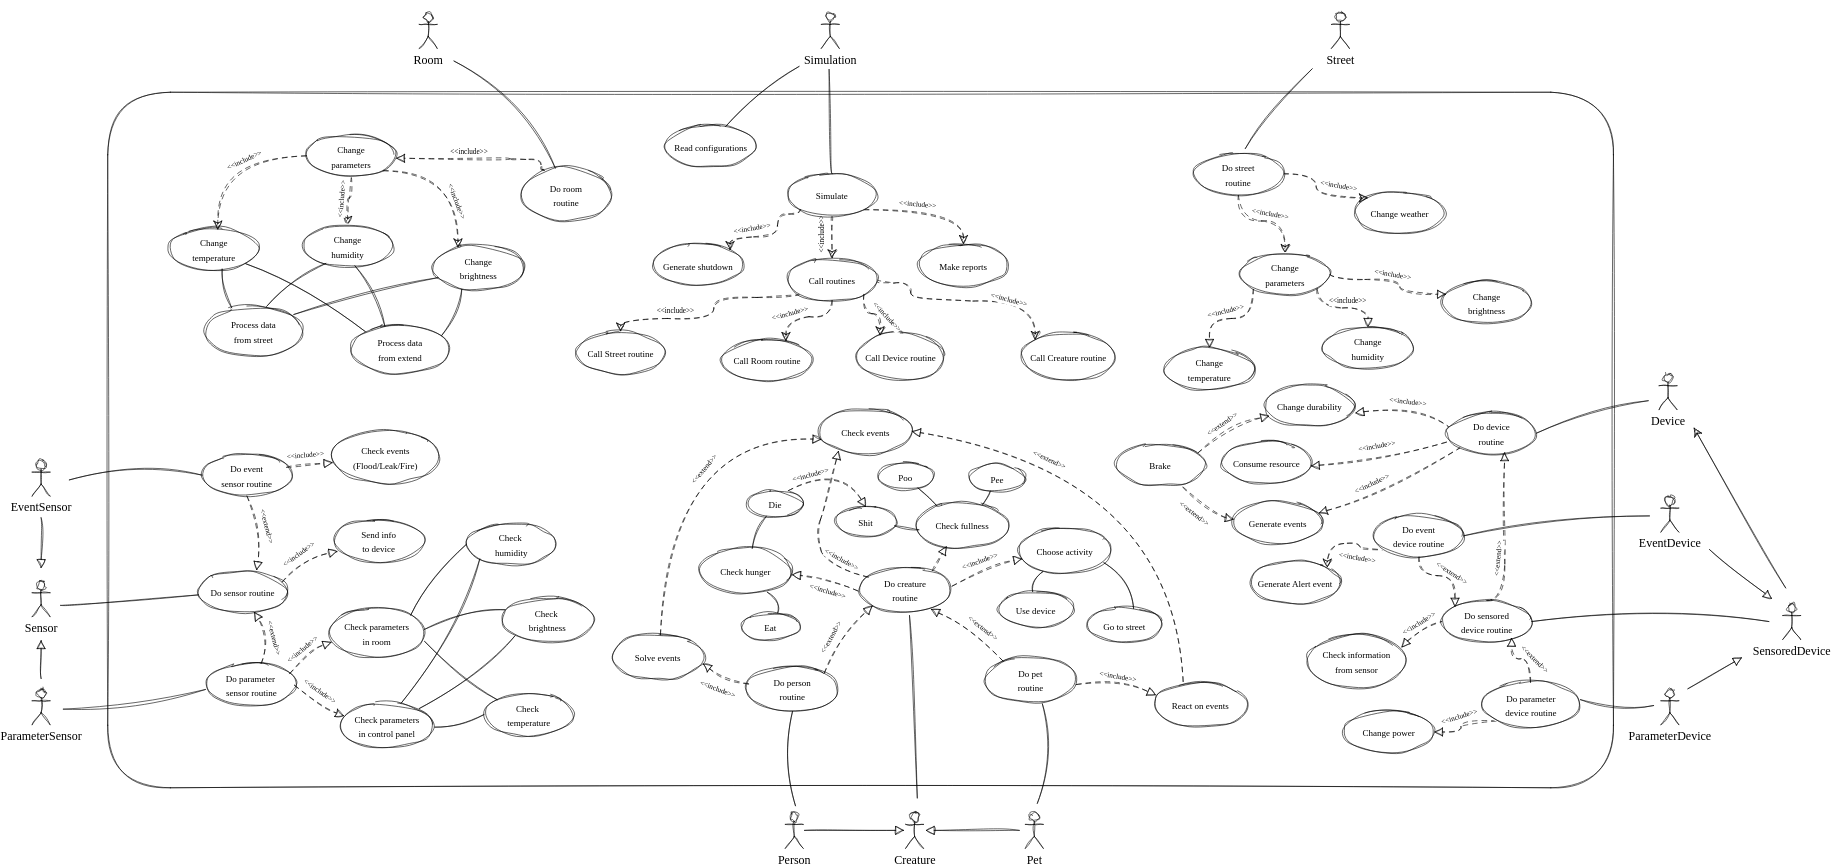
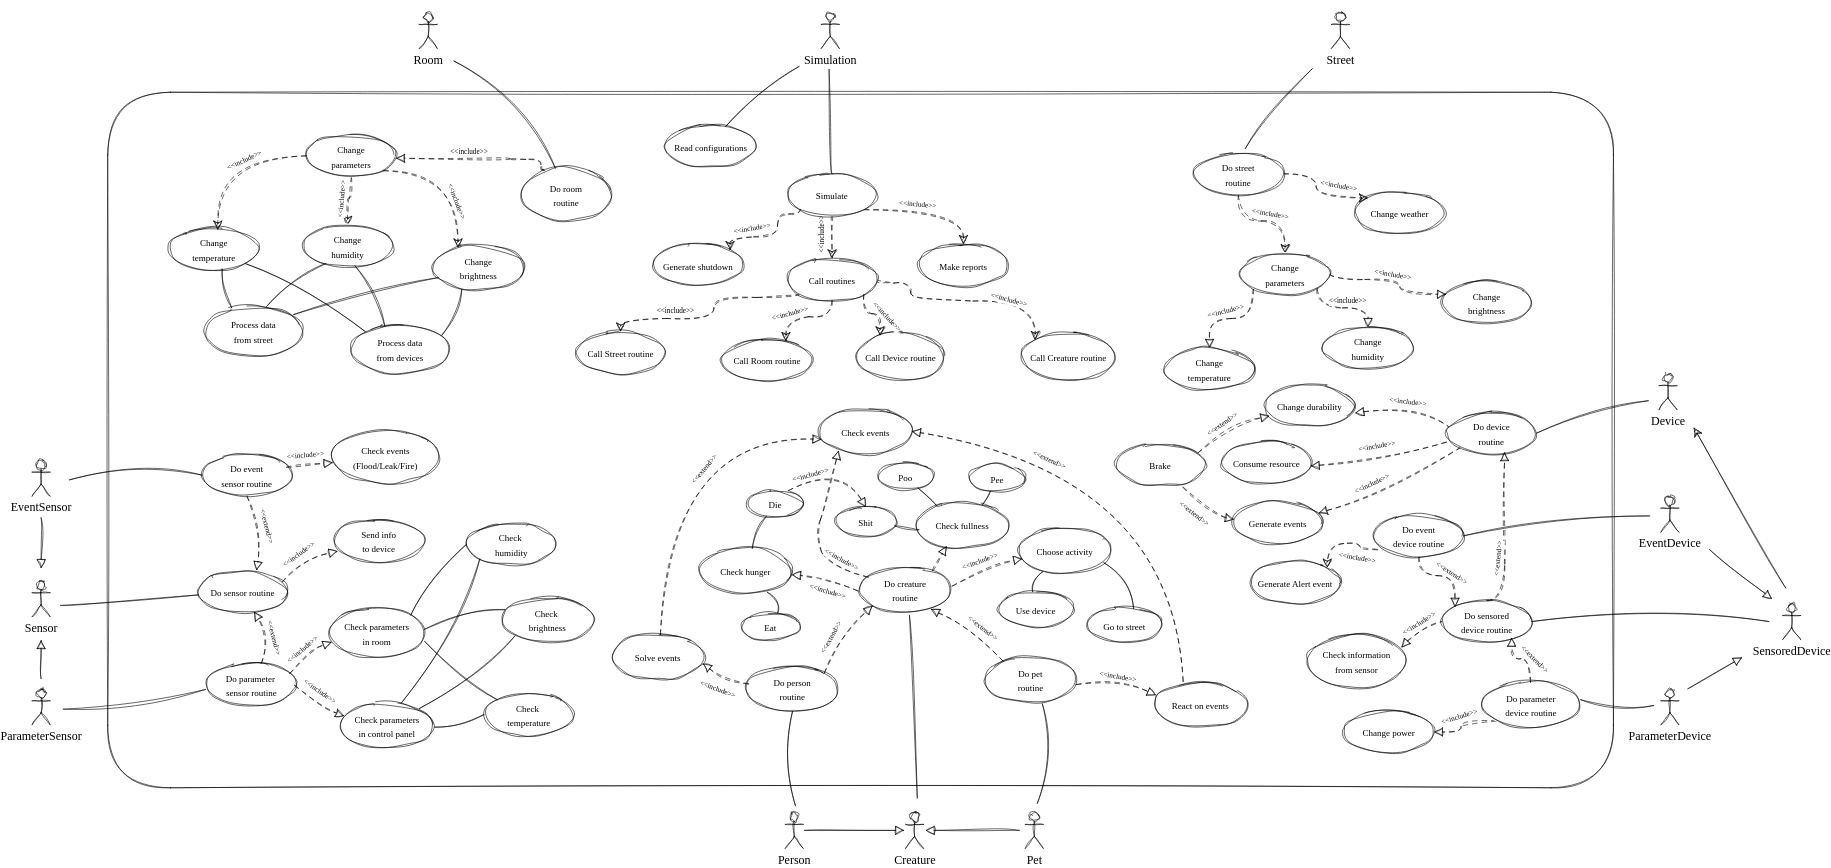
(400, 349) -> (400, 349)
